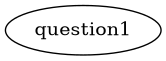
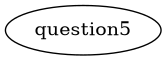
(83, 30) -> (83, 30)
